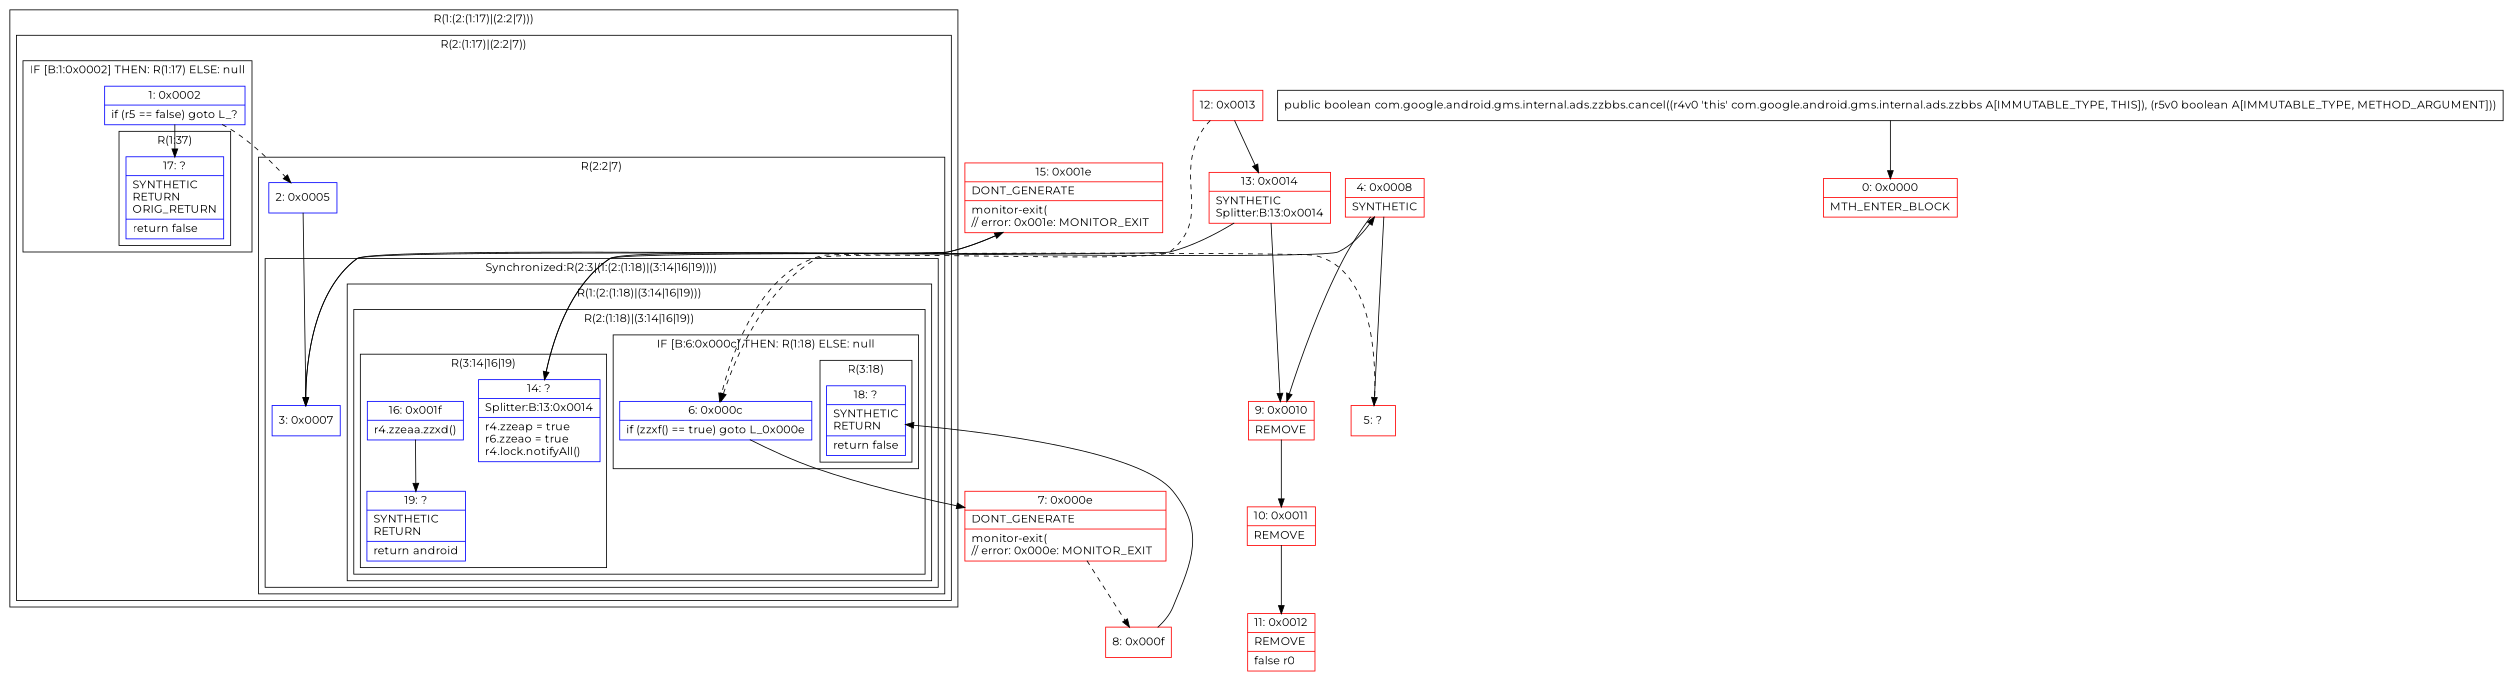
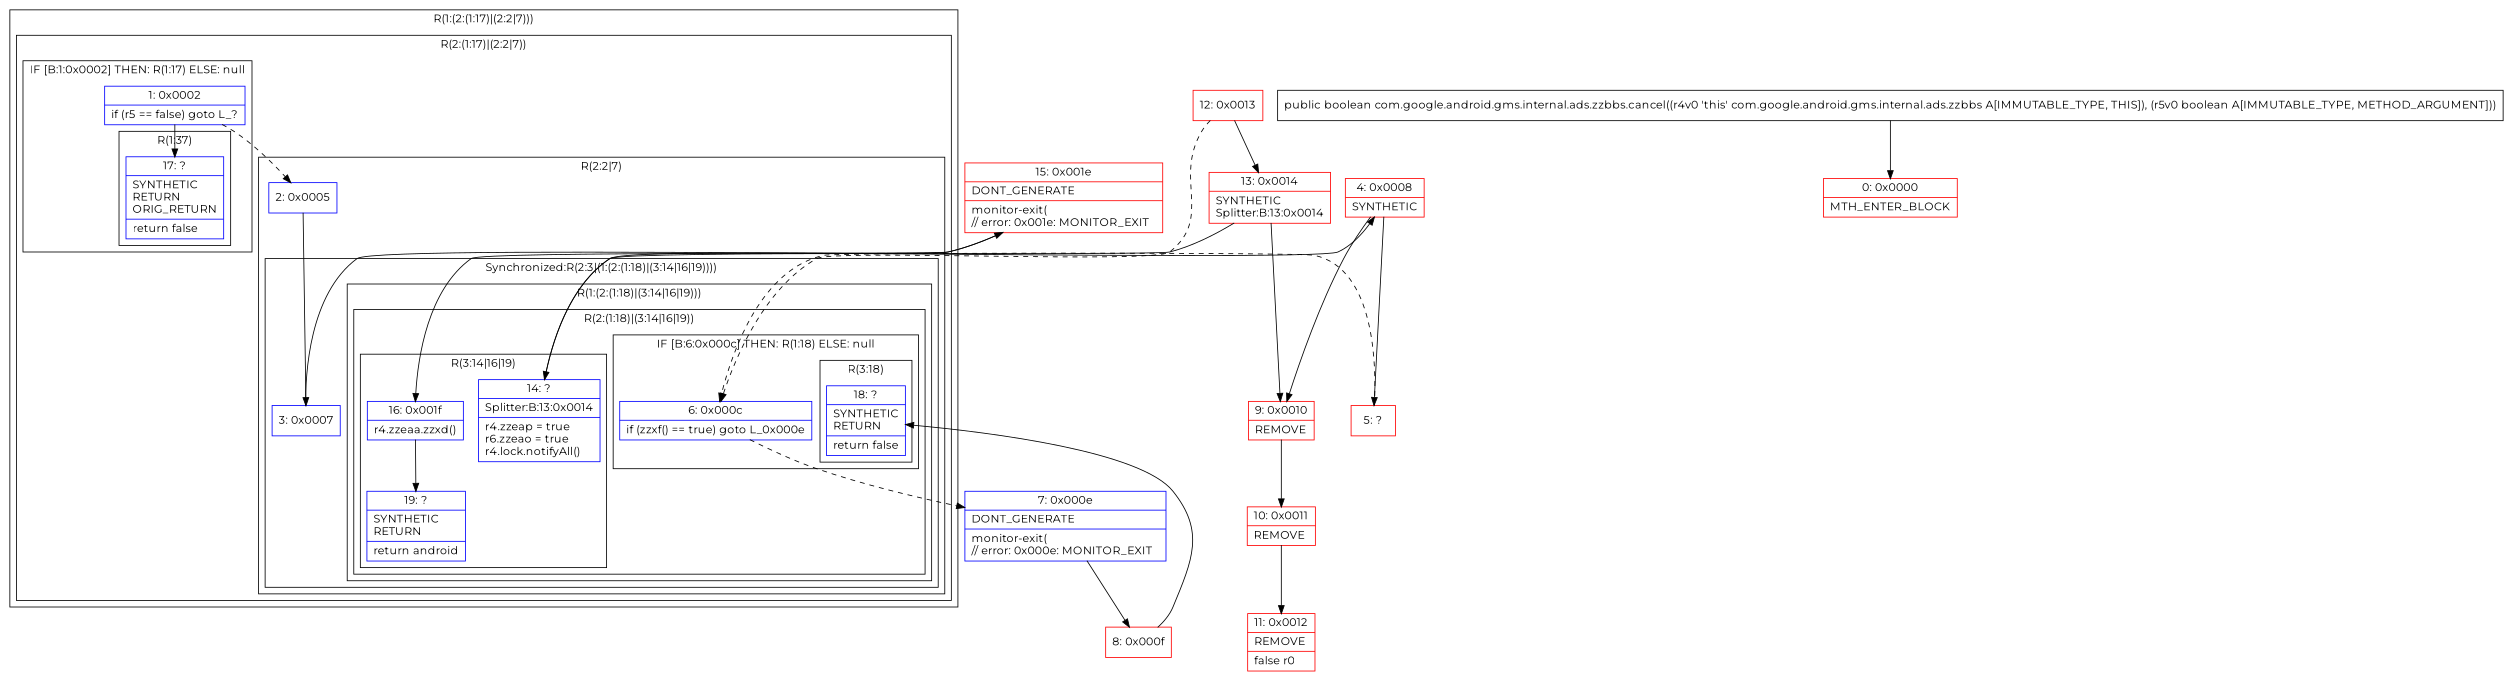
(605, 253) -> (664, 254)
(851, 480) -> (851, 480)
(1065, 526) -> (1065, 526)
(1106, 591) -> (1106, 591)
